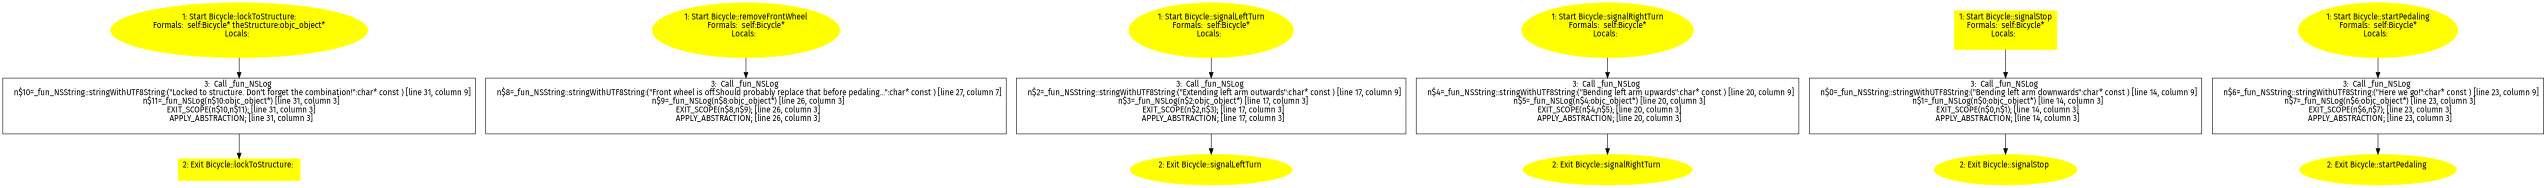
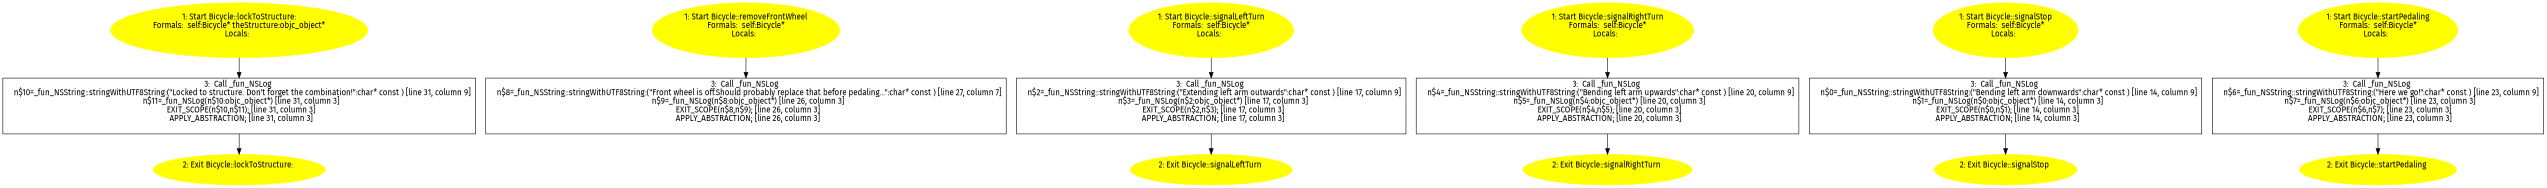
(2006, 30) -> (2006, 30)
(239, 170) -> (239, 170)
